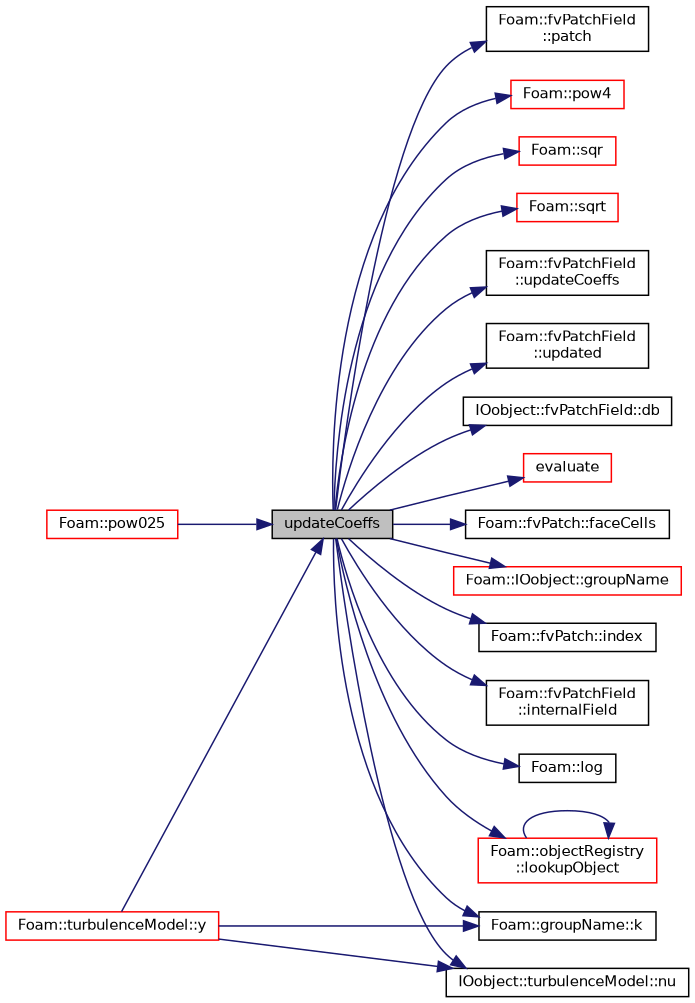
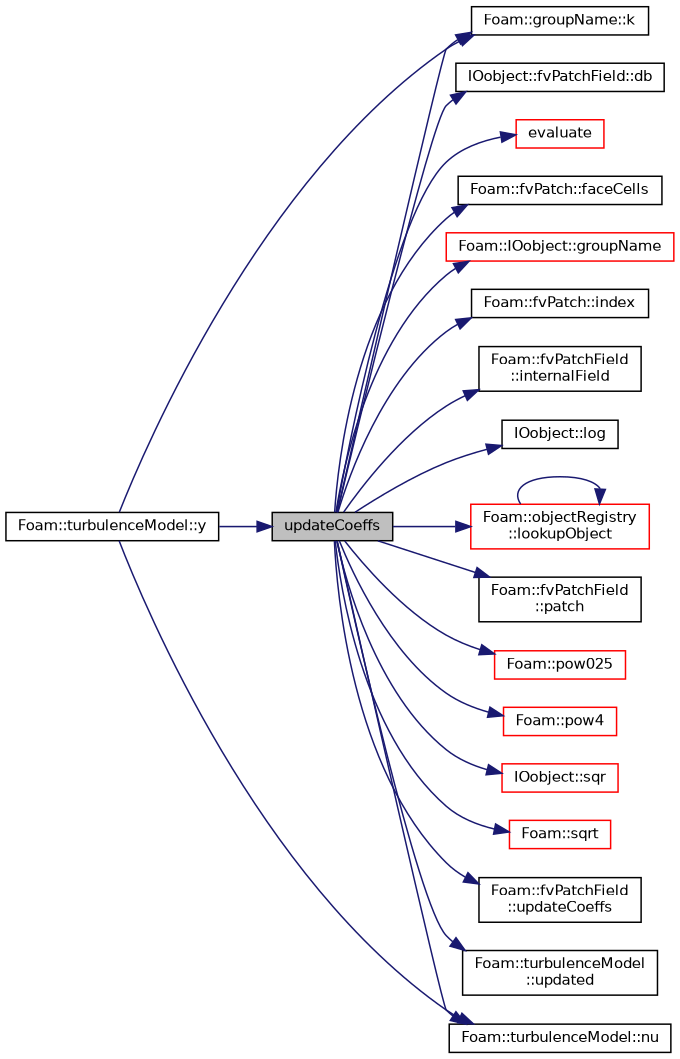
(567, 151) -> (560, 778)
(567, 346) -> (560, 973)
(217, 524) -> (405, 605)
(567, 768) -> (560, 434)
(112, 926) -> (112, 527)
(567, 982) -> (560, 1038)
